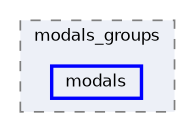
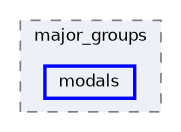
(97, 36) -> (91, 36)
